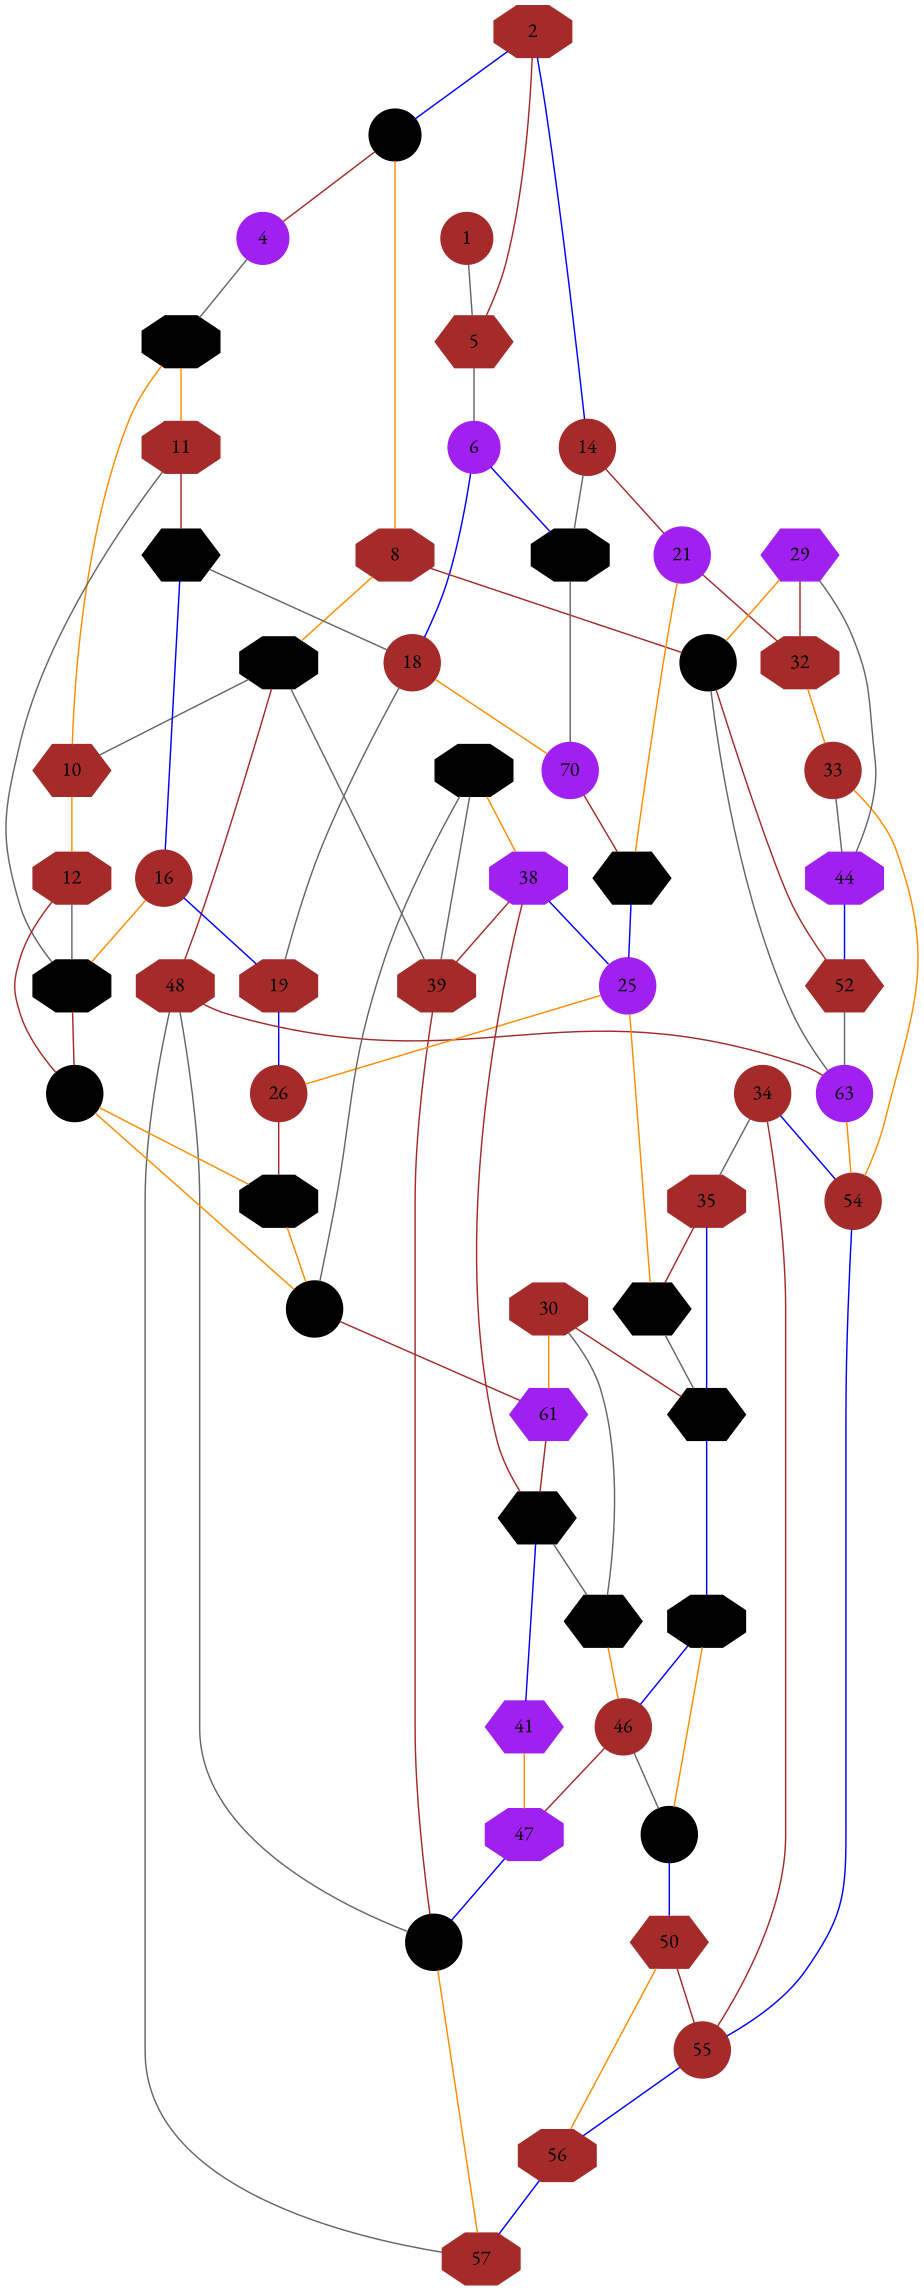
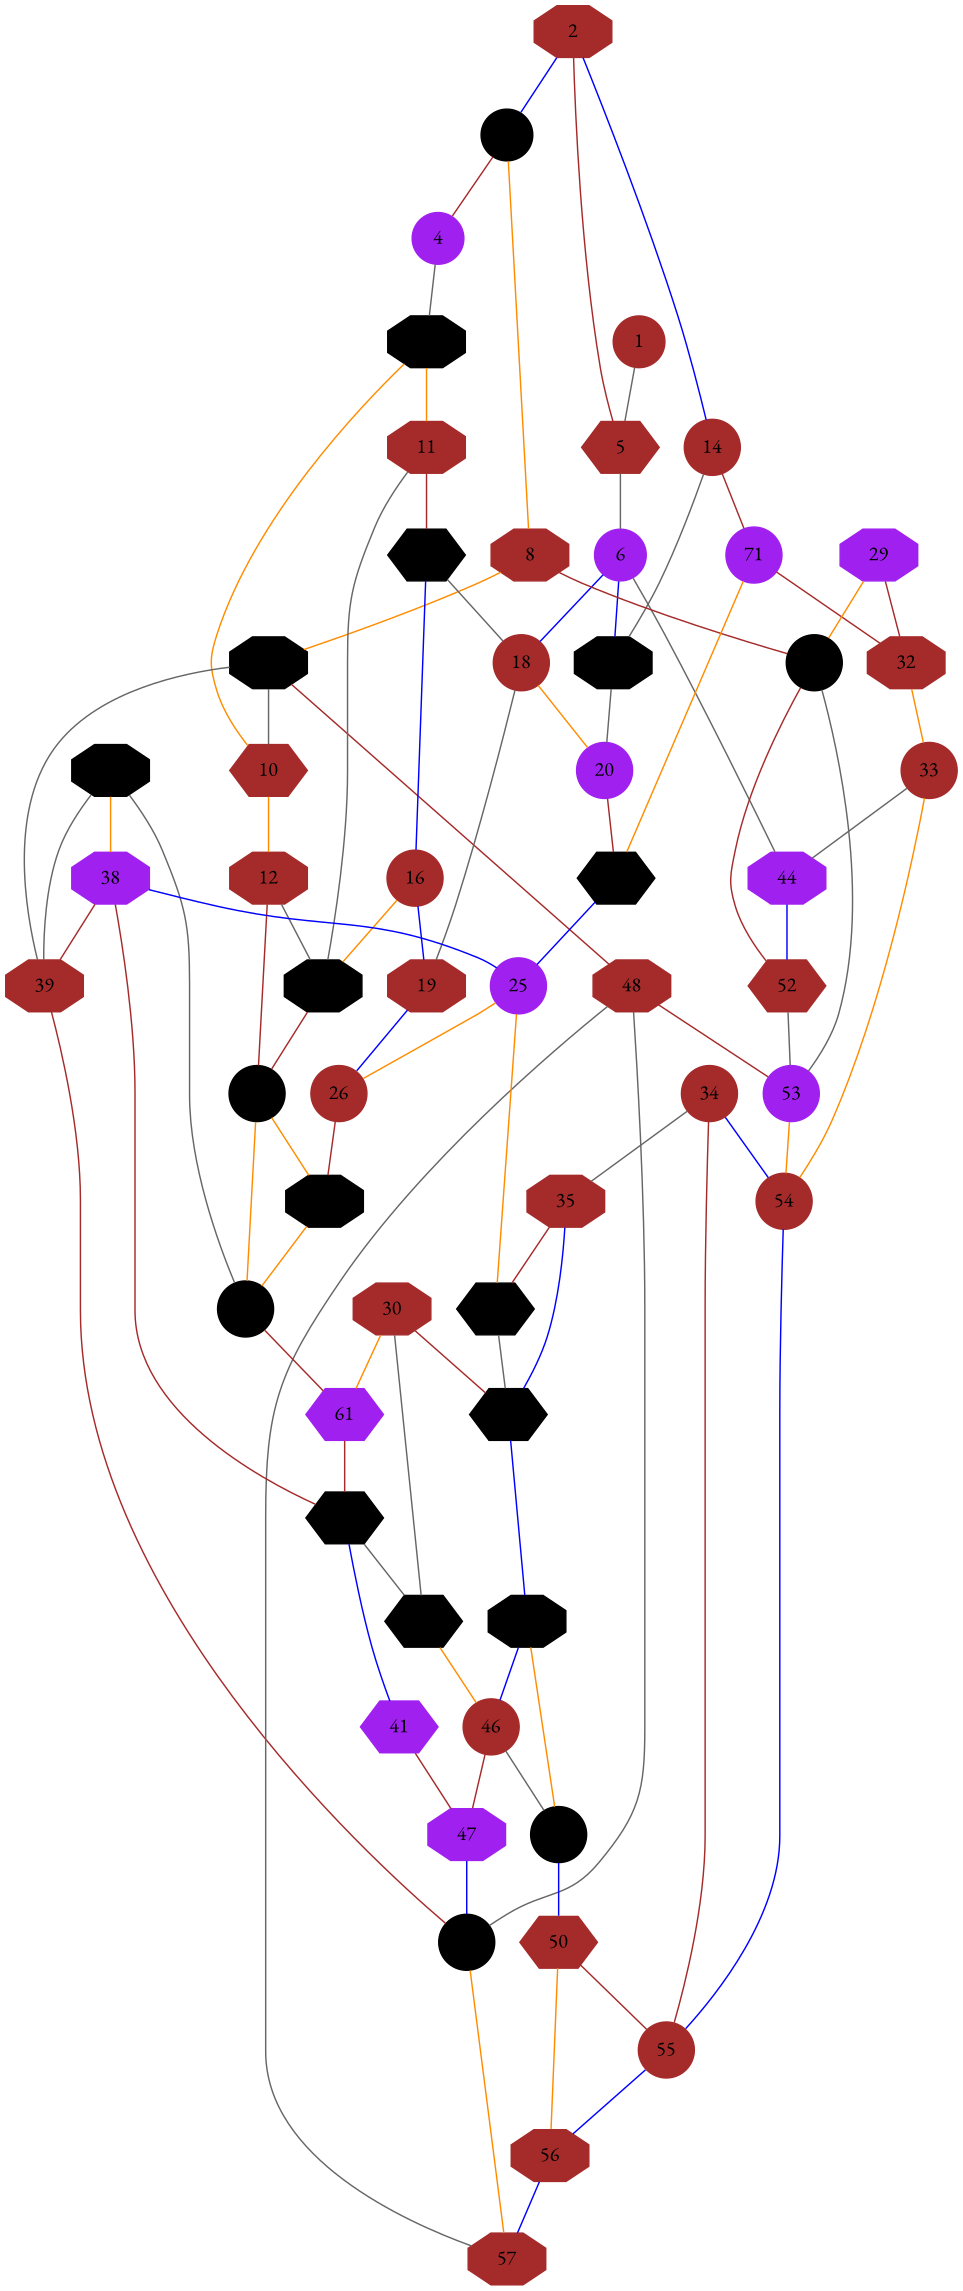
(682, 555) -> (754, 555)
(800, 555) -> (879, 555)
(871, 712) -> (706, 714)
(570, 770) -> (605, 770)
(845, 1094) -> (791, 1094)
(524, 1781) -> (433, 1781)
